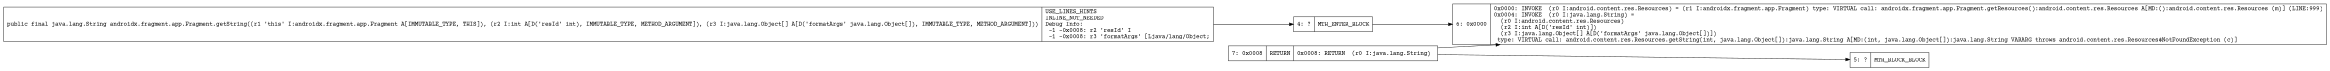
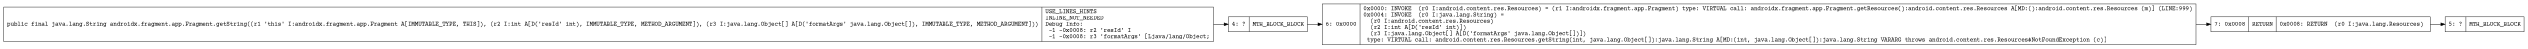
(1343, 24) -> (1278, 24)
(1467, 46) -> (2201, 24)
(1366, 53) -> (2353, 24)
